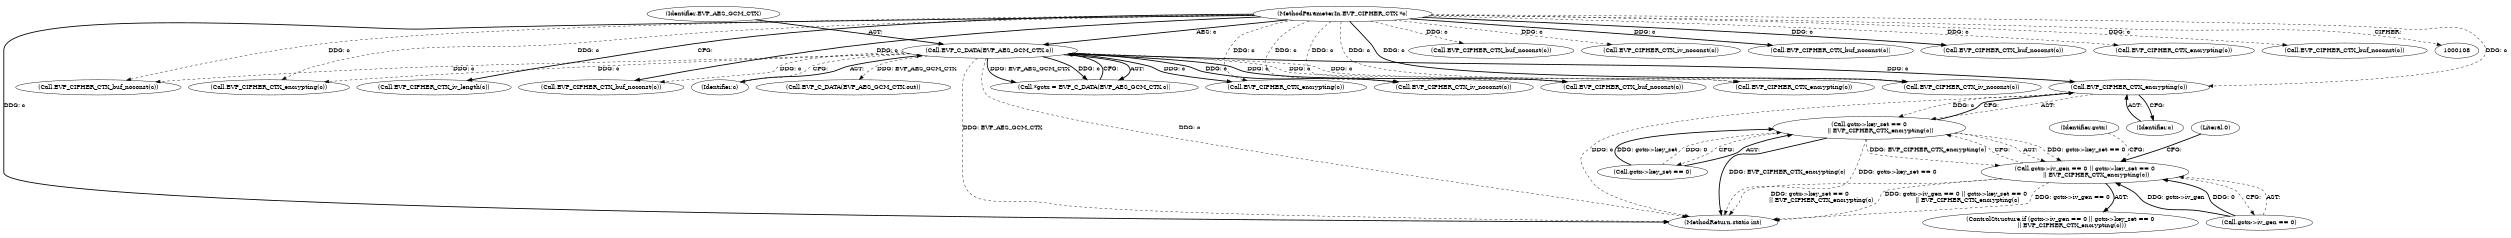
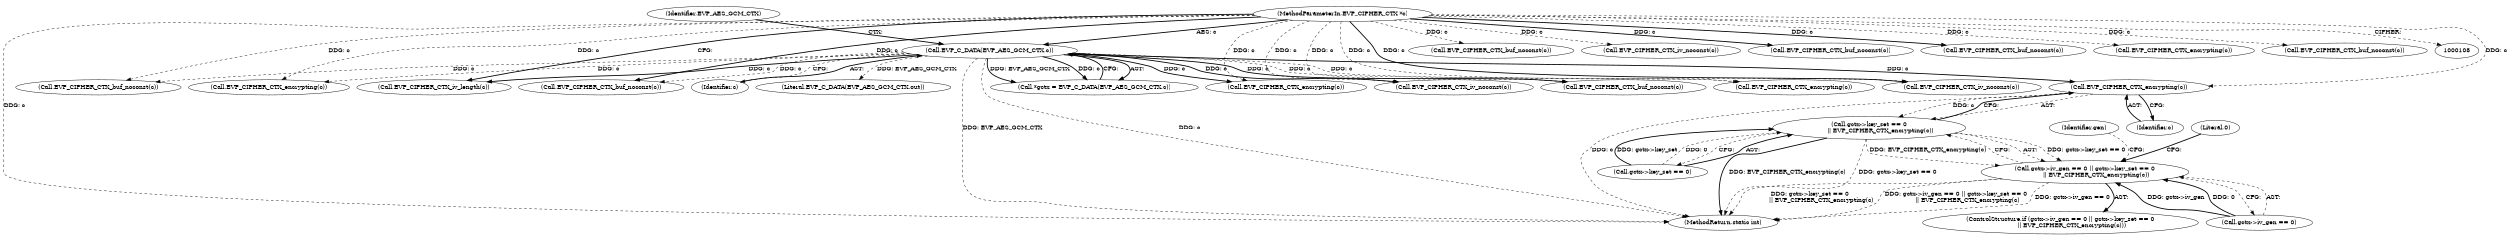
(877, 32) -> (877, 32)
none -> (715, 69)
(853, 87) -> (853, 87)
(2084, 128) -> (2084, 128)
(143, 193) -> (143, 193)
